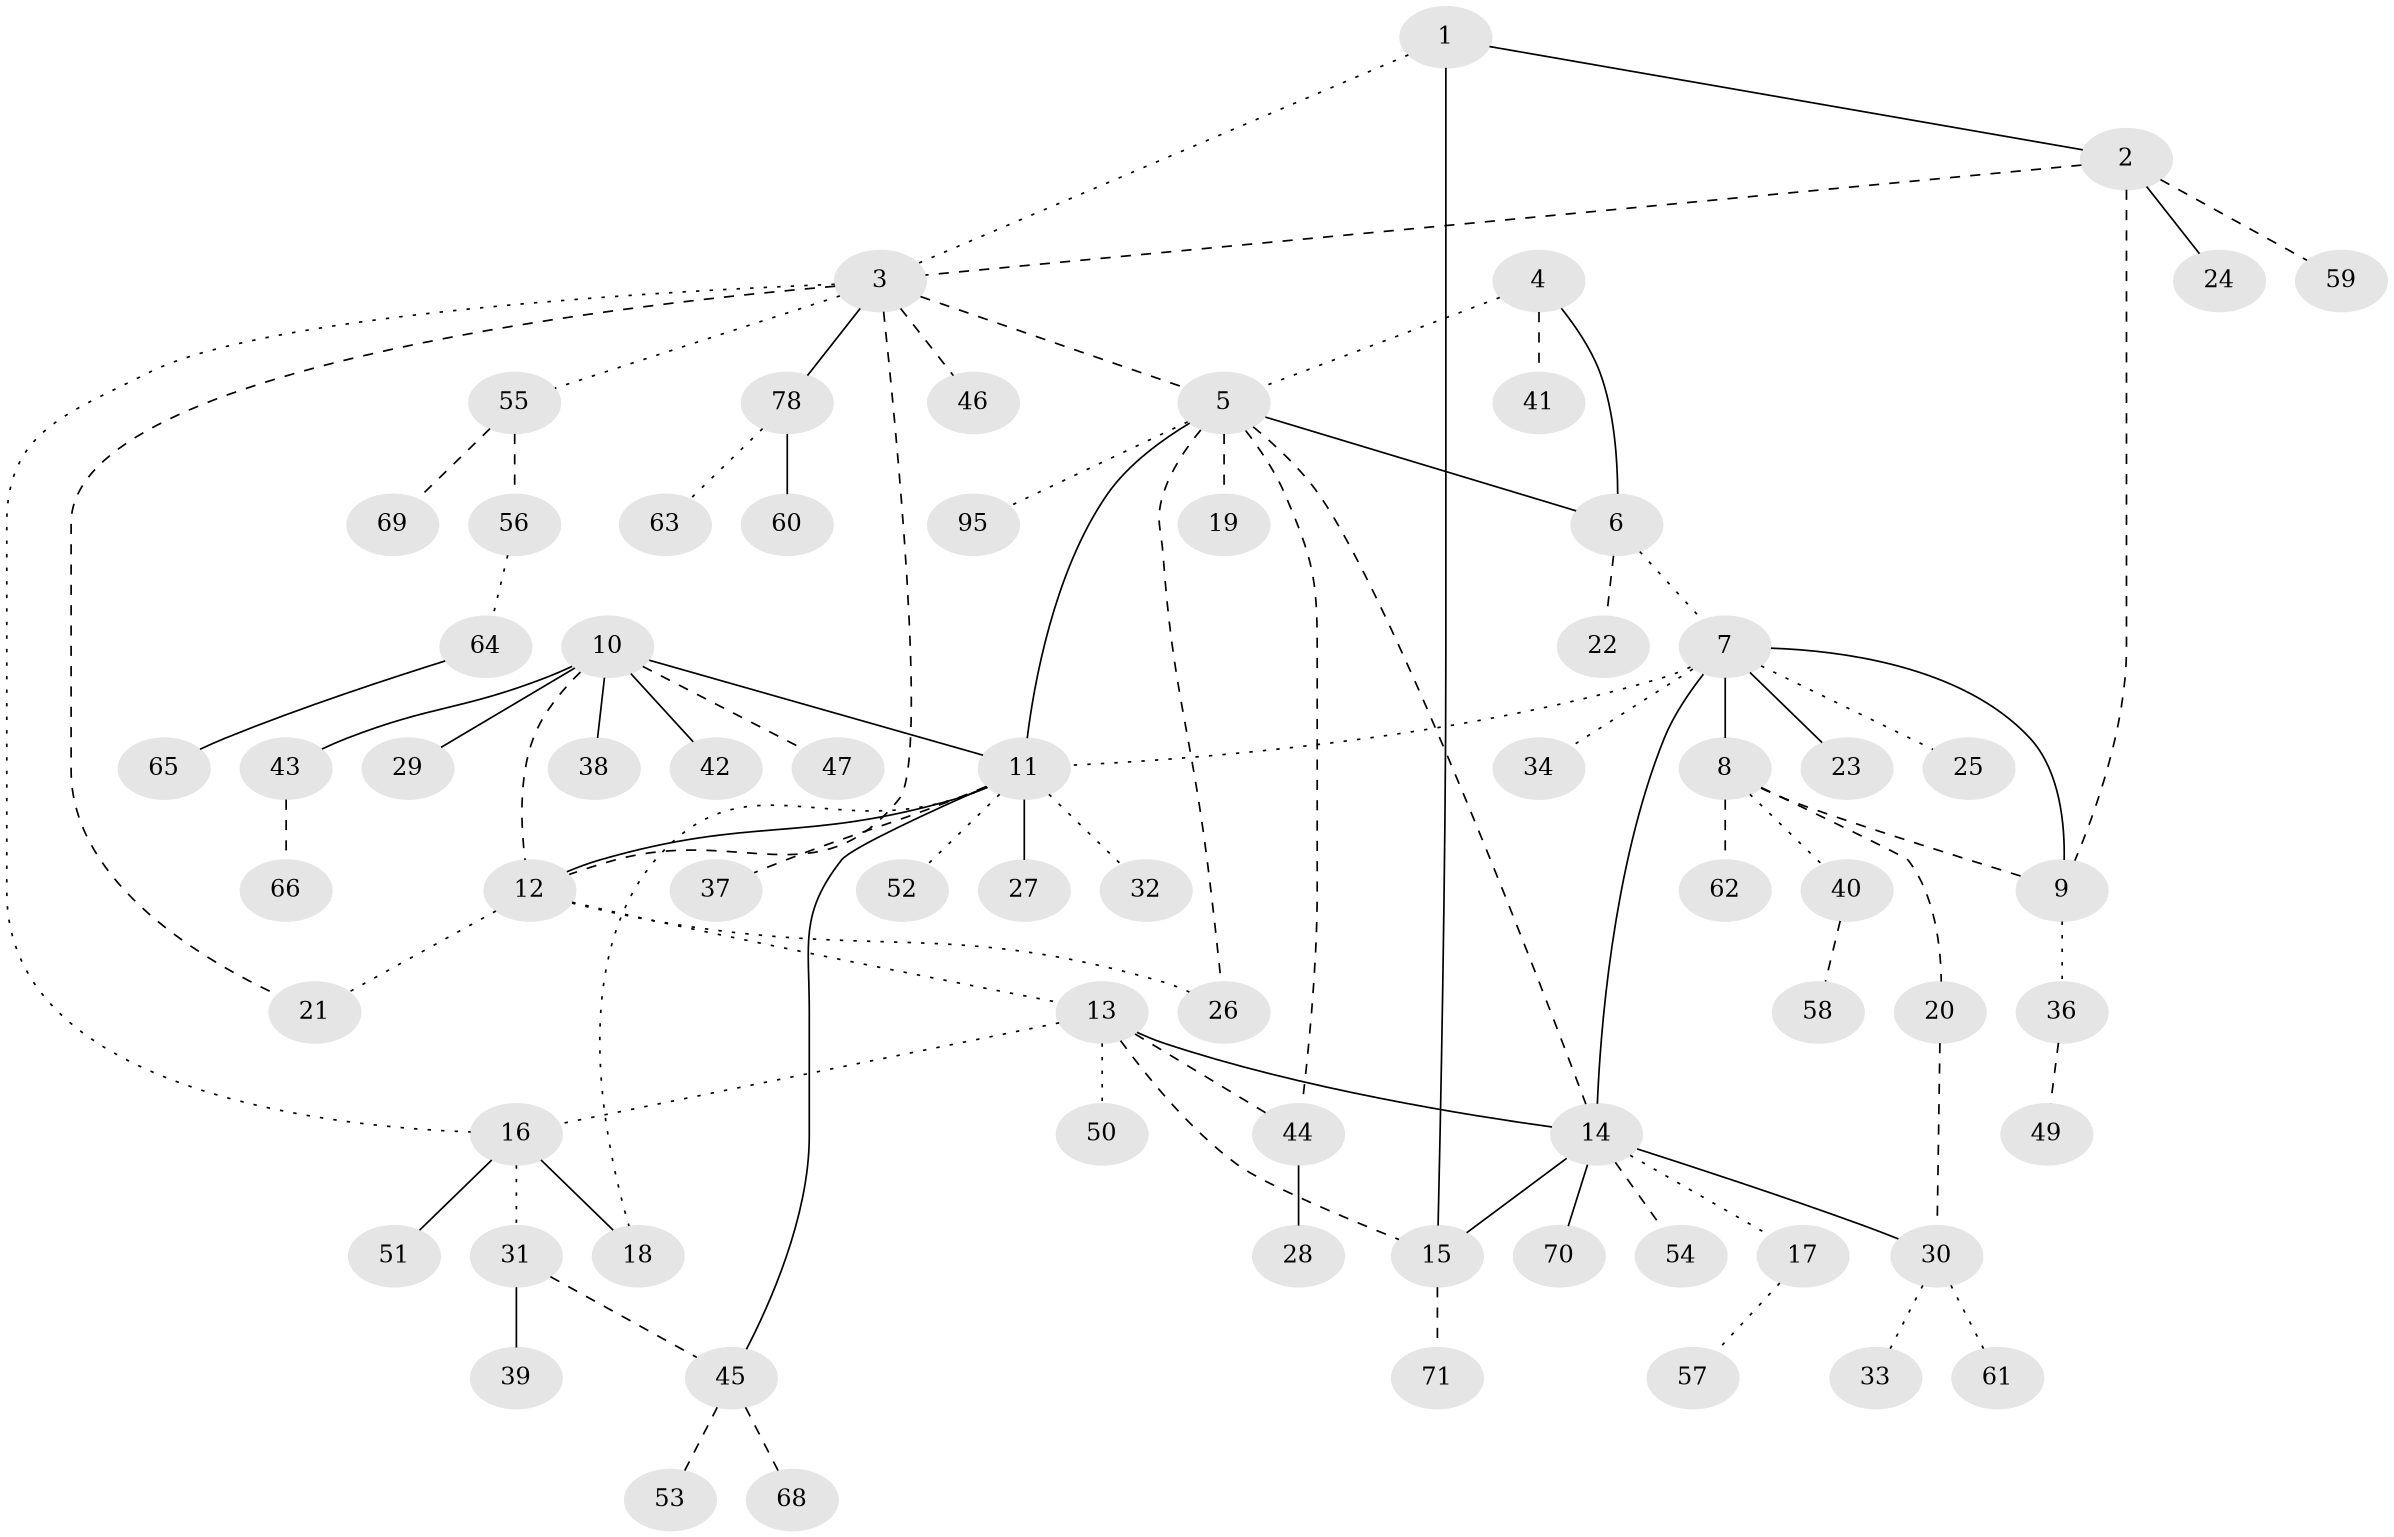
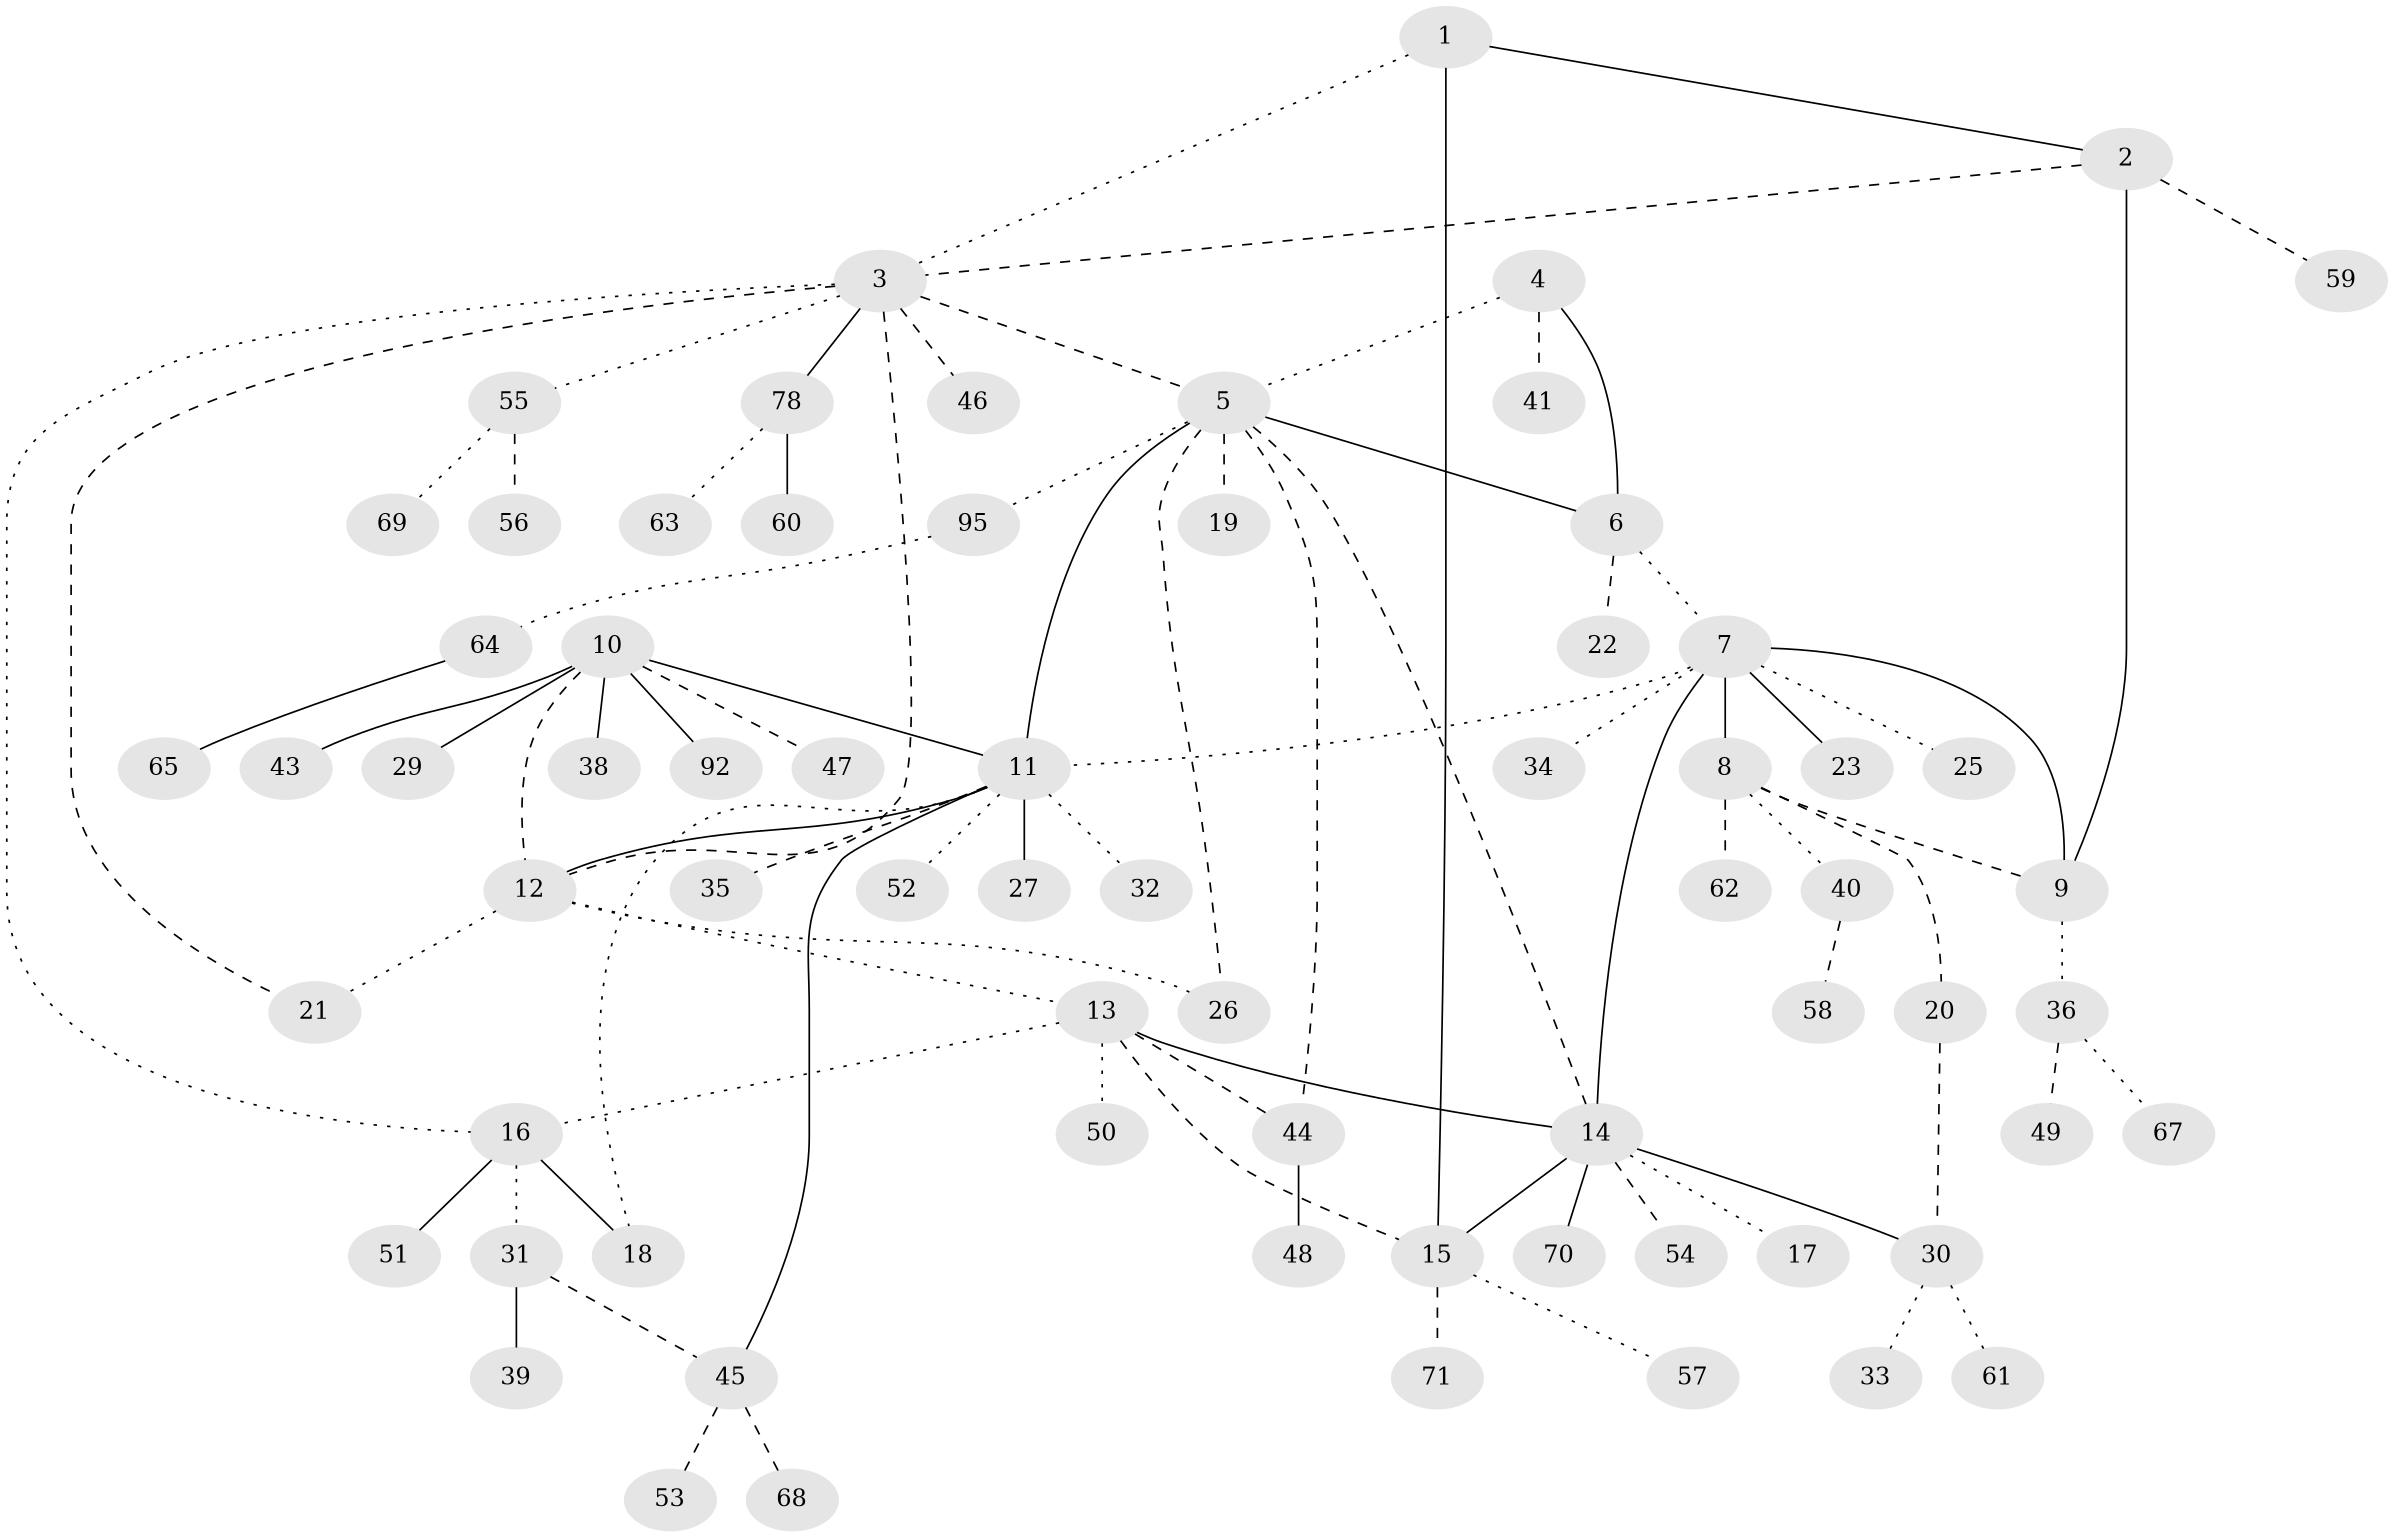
(2220, 281) -> none
(454, 464) -> (454, 464)
(2126, 529) -> (2126, 529)
(500, 586) -> (725, 576)
(716, 769) -> (716, 769)
(286, 891) -> none
(716, 891) -> (716, 891)
none -> (2169, 1134)
(1299, 1256) -> (1299, 1256)
(1748, 1317) -> (1565, 1318)
